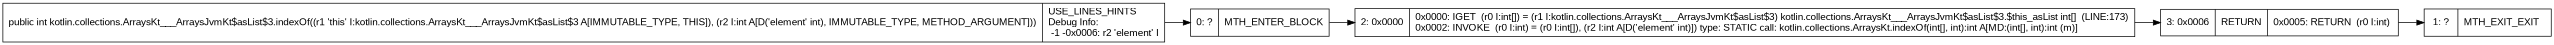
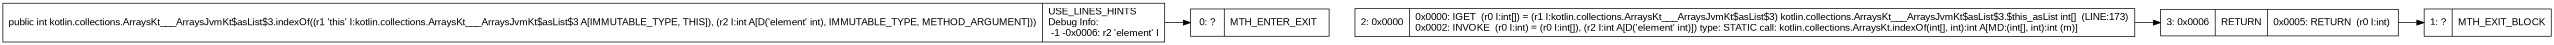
(1274, 22) -> (1273, 22)
(2502, 22) -> (2502, 22)
(1338, 23) -> none
